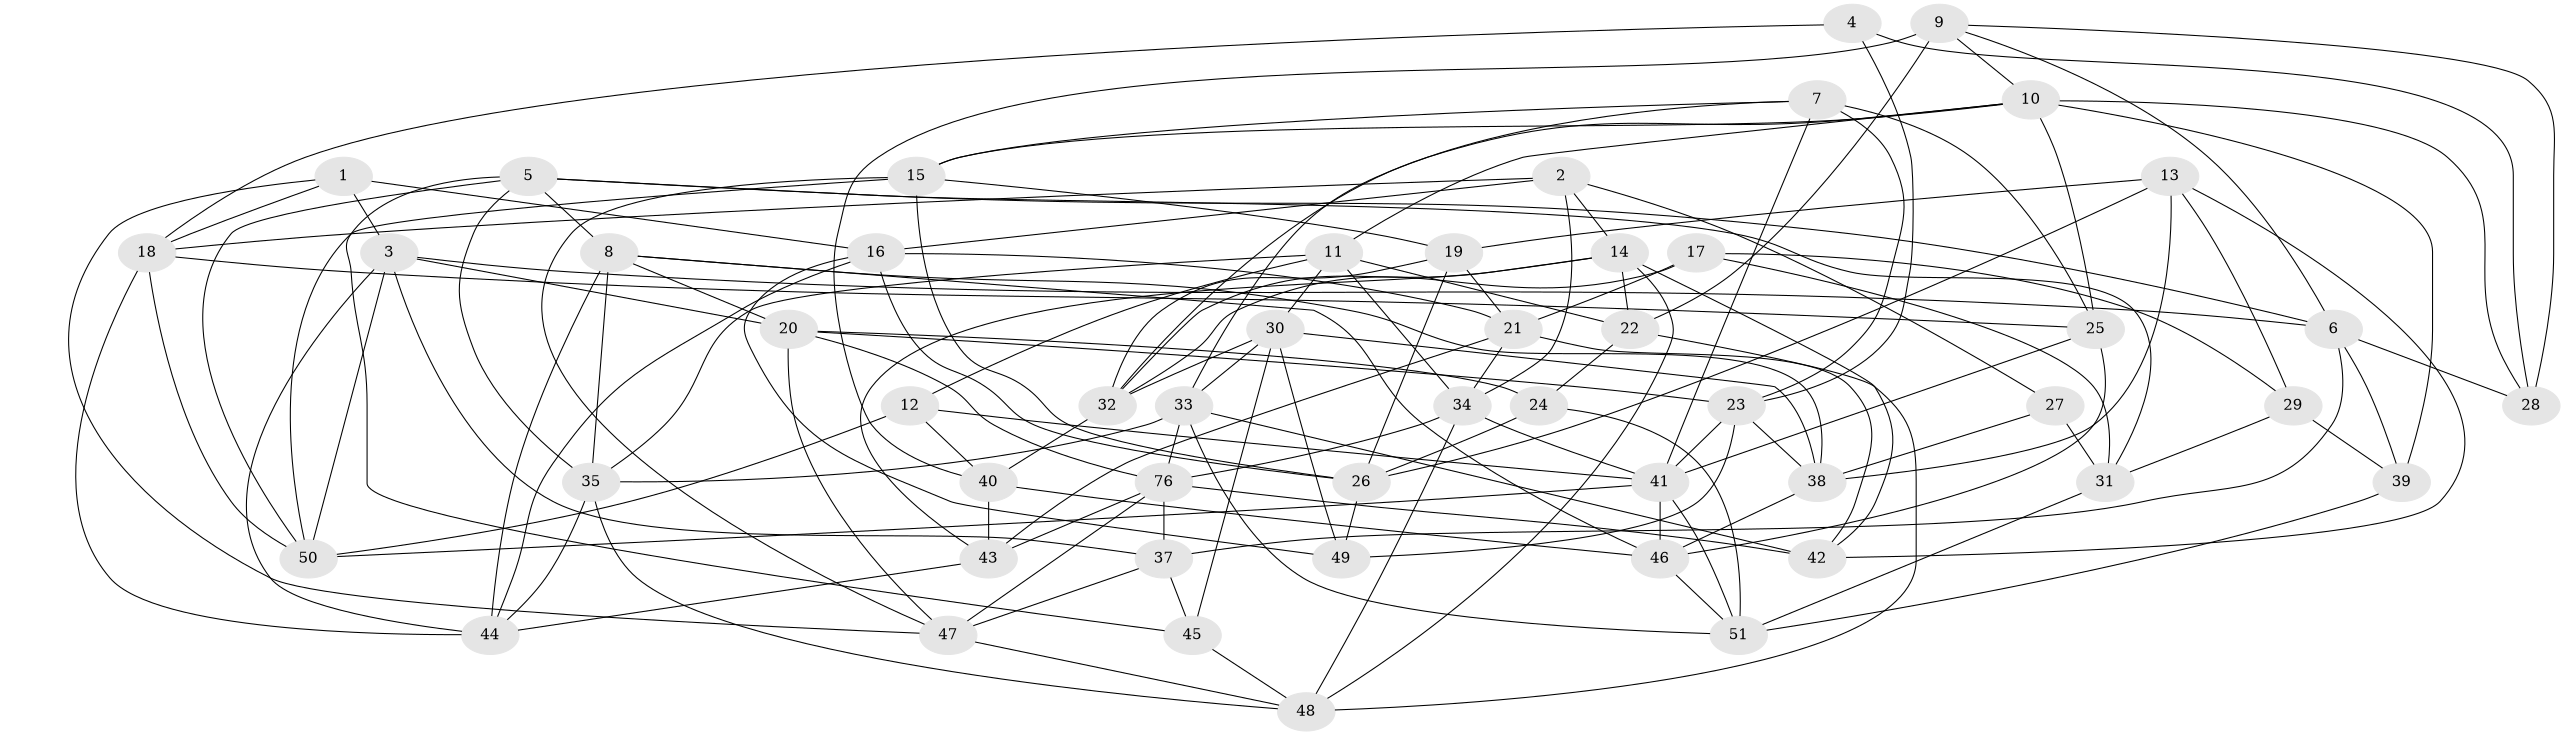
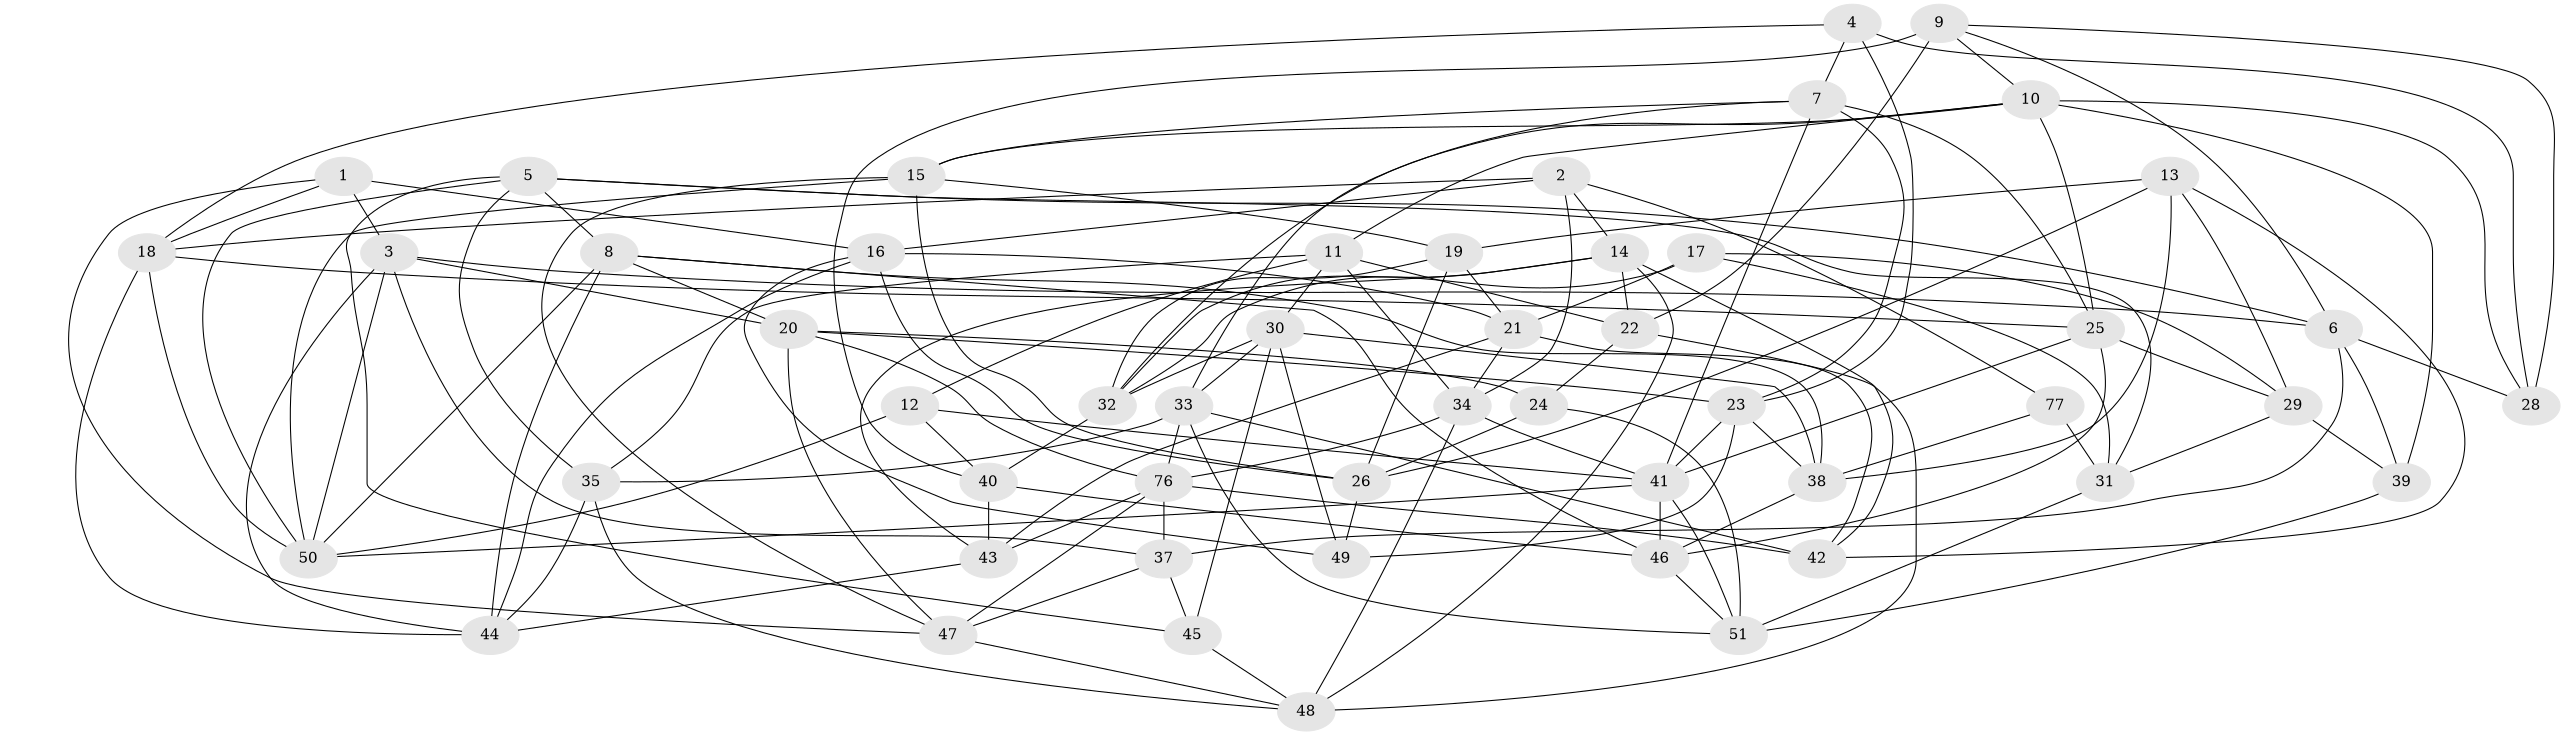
none -> (1835, 62)
(600, 368) -> (466, 399)
none -> (2194, 369)
(2055, 406) -> (2055, 406)
